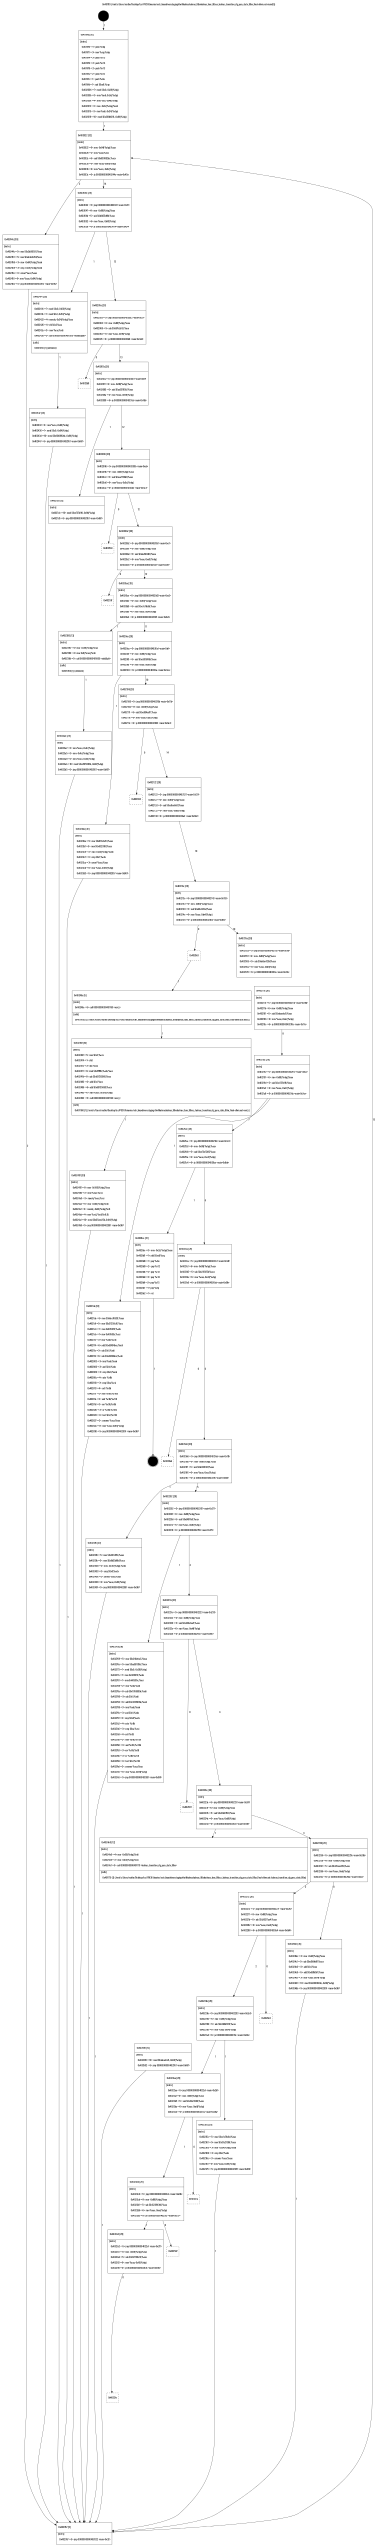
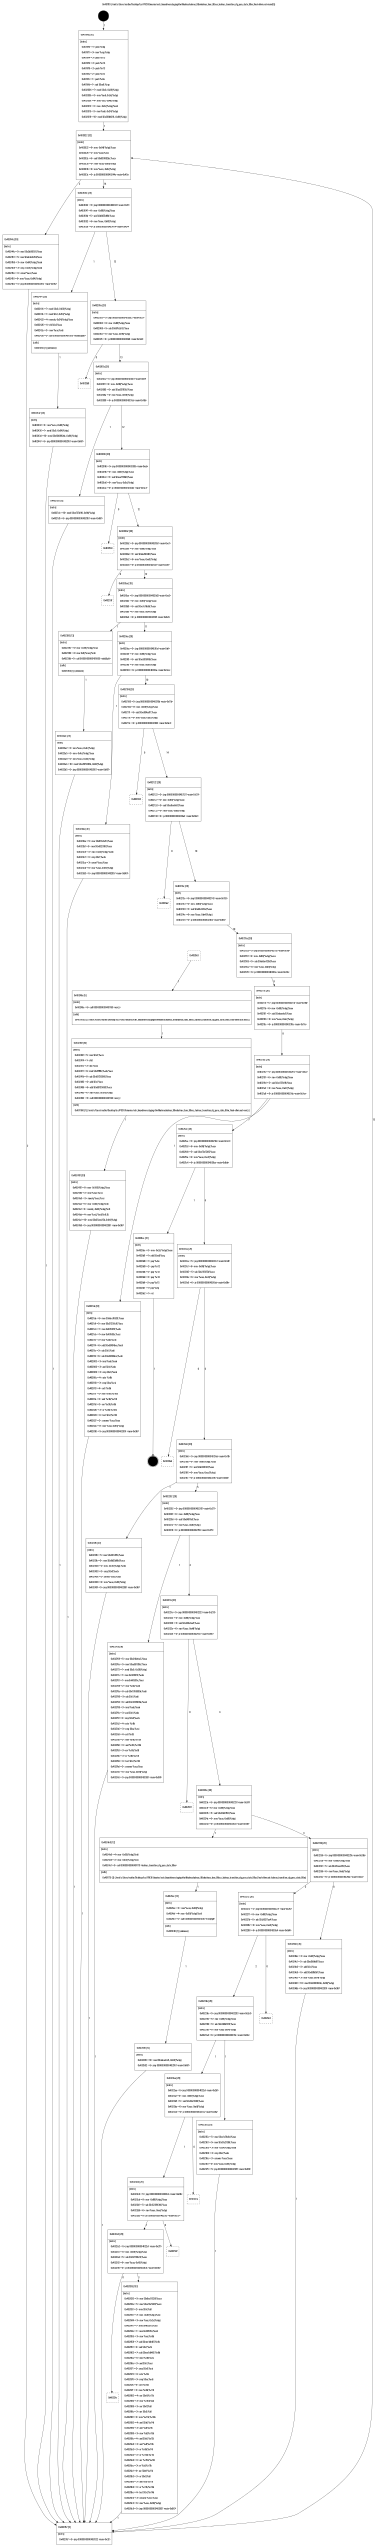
none -> (164, 903)
(197, 937) -> none
none -> (273, 981)
none -> (52, 1523)
none -> (190, 1914)
none -> (150, 2398)
